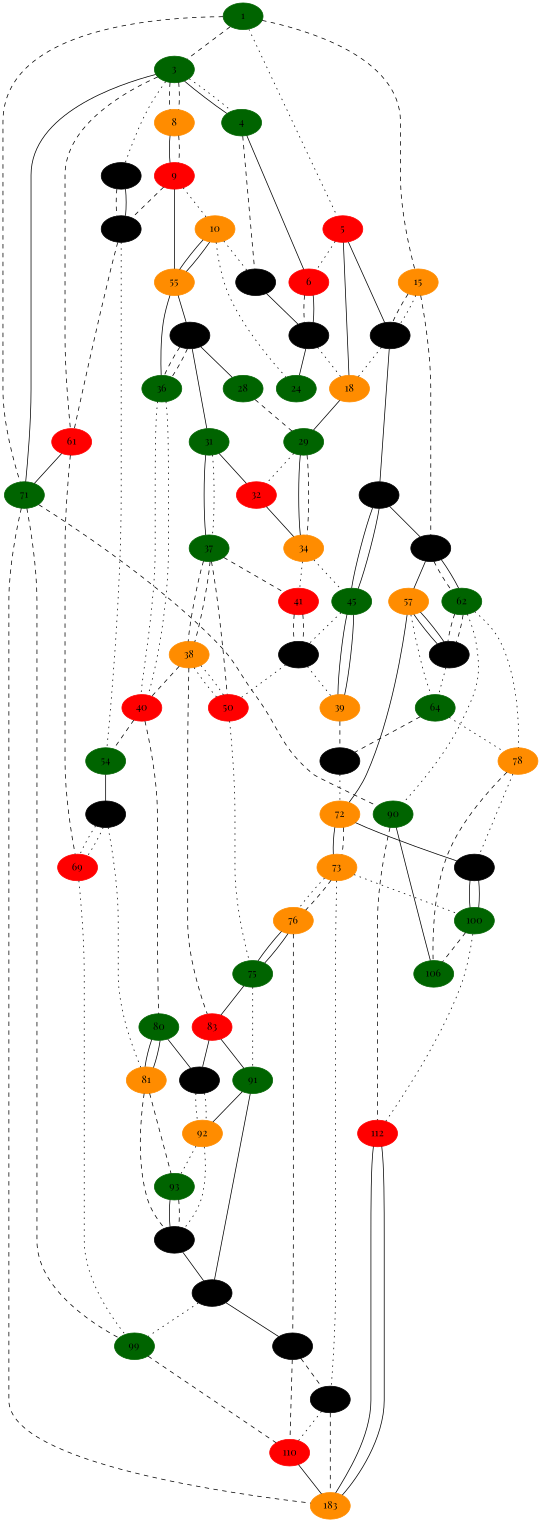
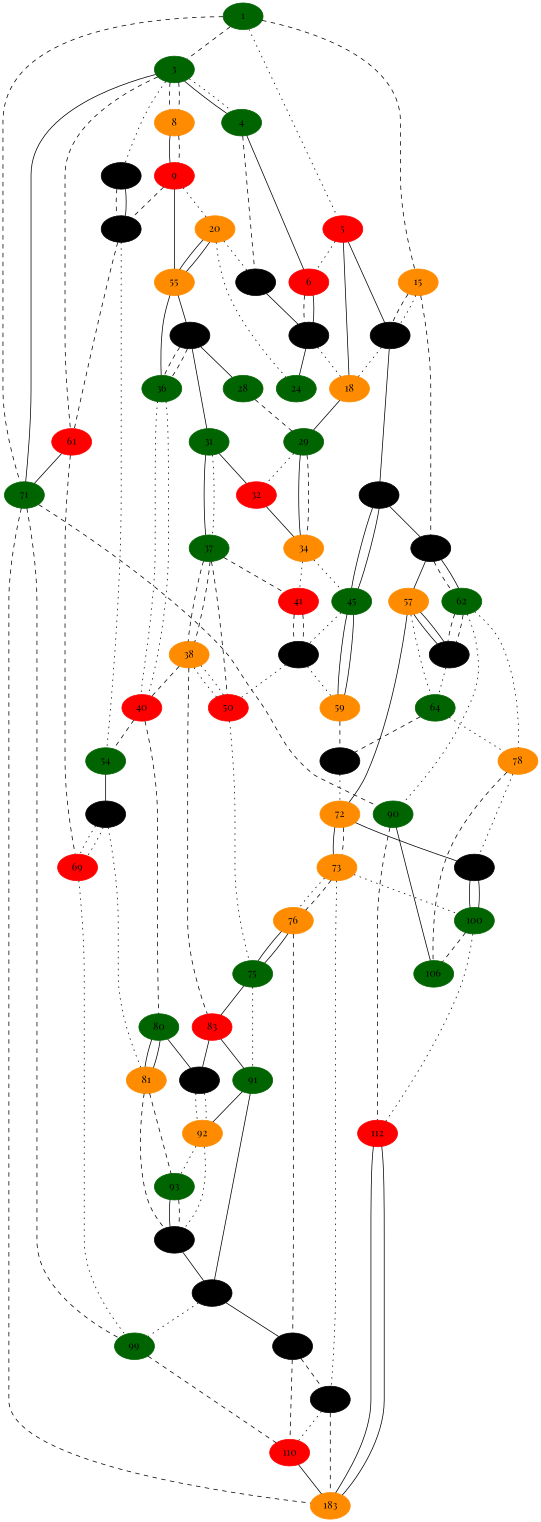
(215, 229) -> (215, 229)
(340, 708) -> (340, 708)
